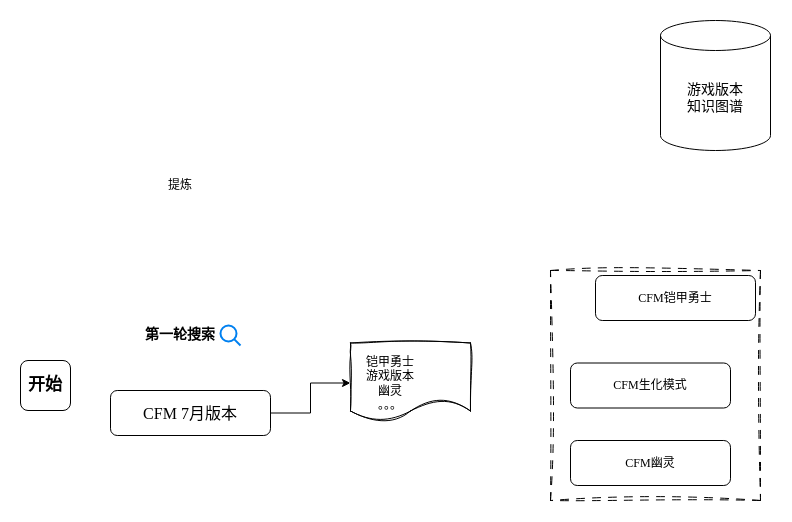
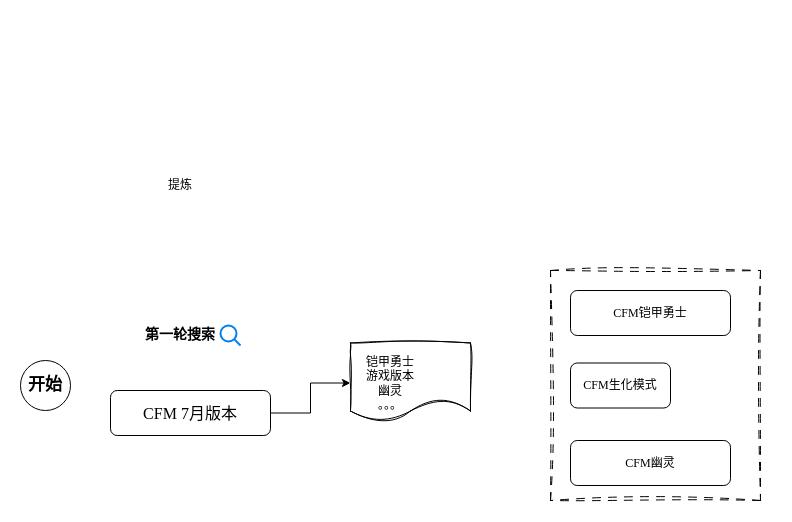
(716, 86) -> none
(676, 298) -> (651, 313)
(46, 386) -> (46, 386)
(651, 386) -> (621, 386)
